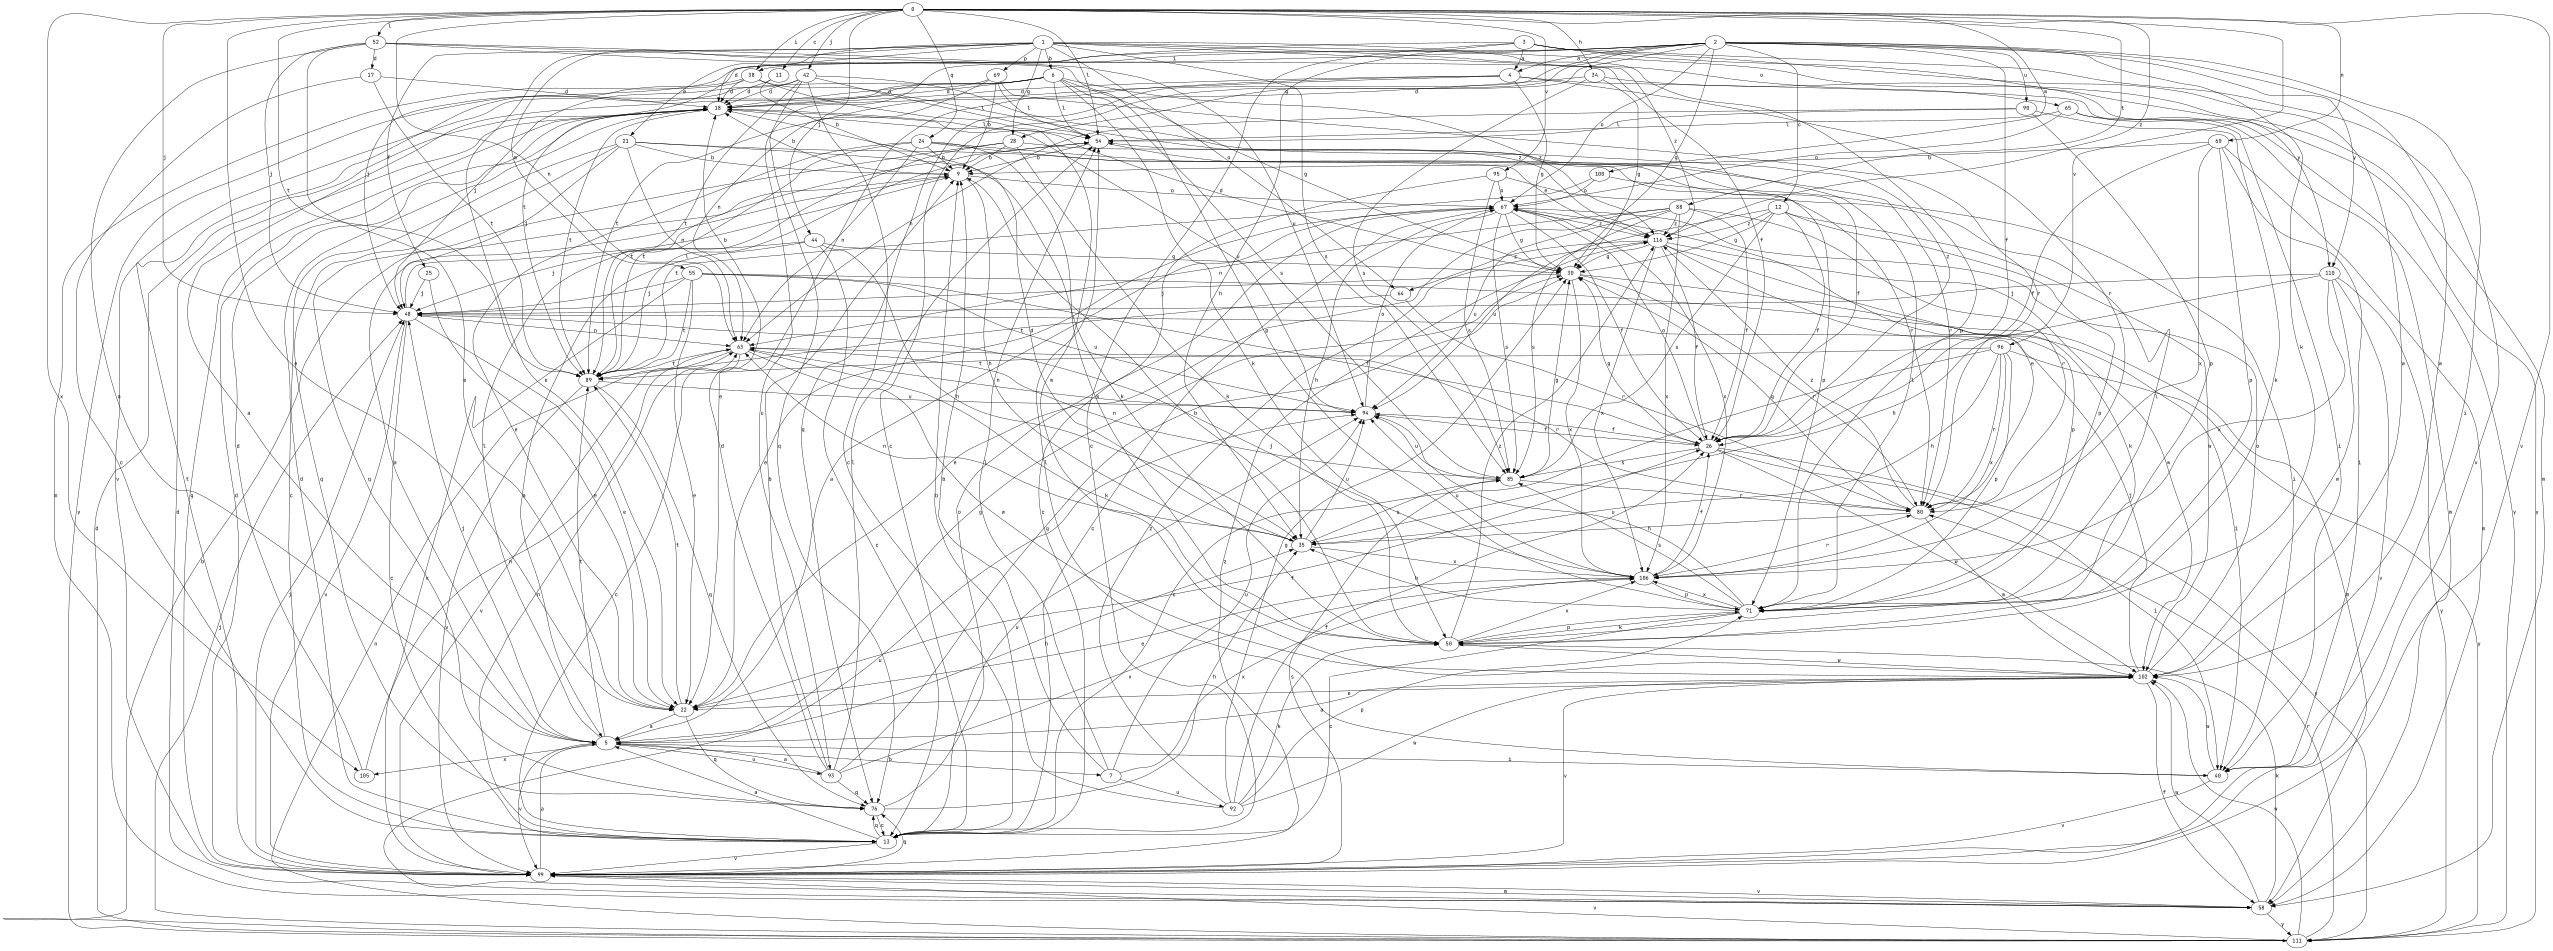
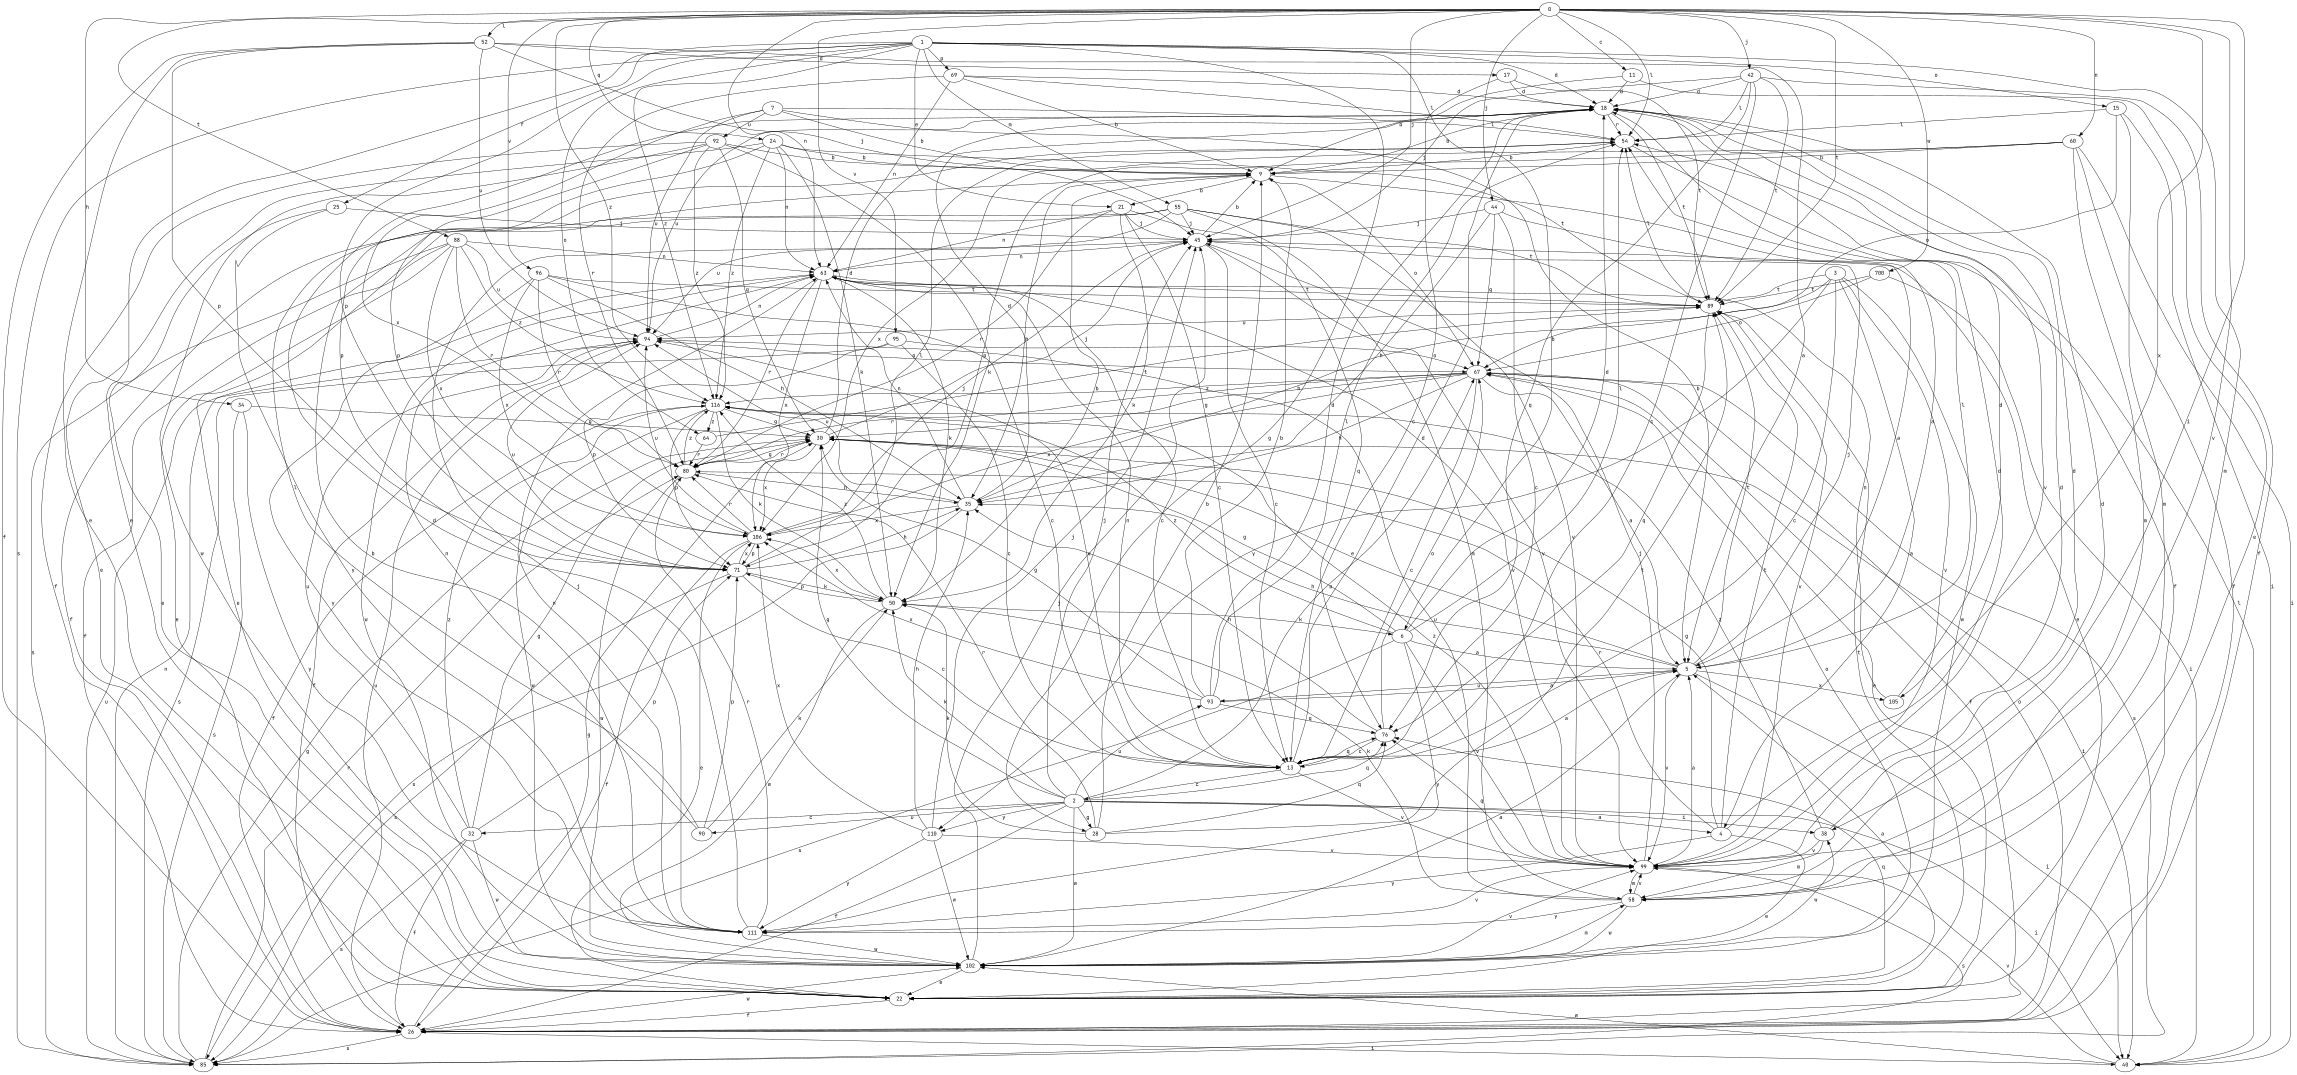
(1201, 96) -> none
(2068, 108) -> (2116, 108)
(985, 125) -> (1617, 125)
(227, 136) -> (2077, 873)
(796, 169) -> (1193, 190)
(1600, 174) -> (1880, 273)
(935, 186) -> (1184, 784)
(1546, 191) -> (733, 273)
(1778, 207) -> (471, 834)
(1948, 257) -> (2259, 554)
(1172, 260) -> (1489, 288)
(408, 314) -> (1197, 240)
(2033, 364) -> (893, 422)
(1255, 373) -> (1146, 612)
(2157, 397) -> (594, 455)
(1603, 399) -> (783, 405)
(1614, 430) -> (376, 686)
(187, 479) -> (1814, 851)
(192, 496) -> (2045, 488)
(980, 512) -> (1353, 554)
(1947, 536) -> none
(2179, 579) -> (382, 615)
(1243, 618) -> (1591, 951)
(845, 759) -> (1391, 158)
(2164, 793) -> (1586, 933)
